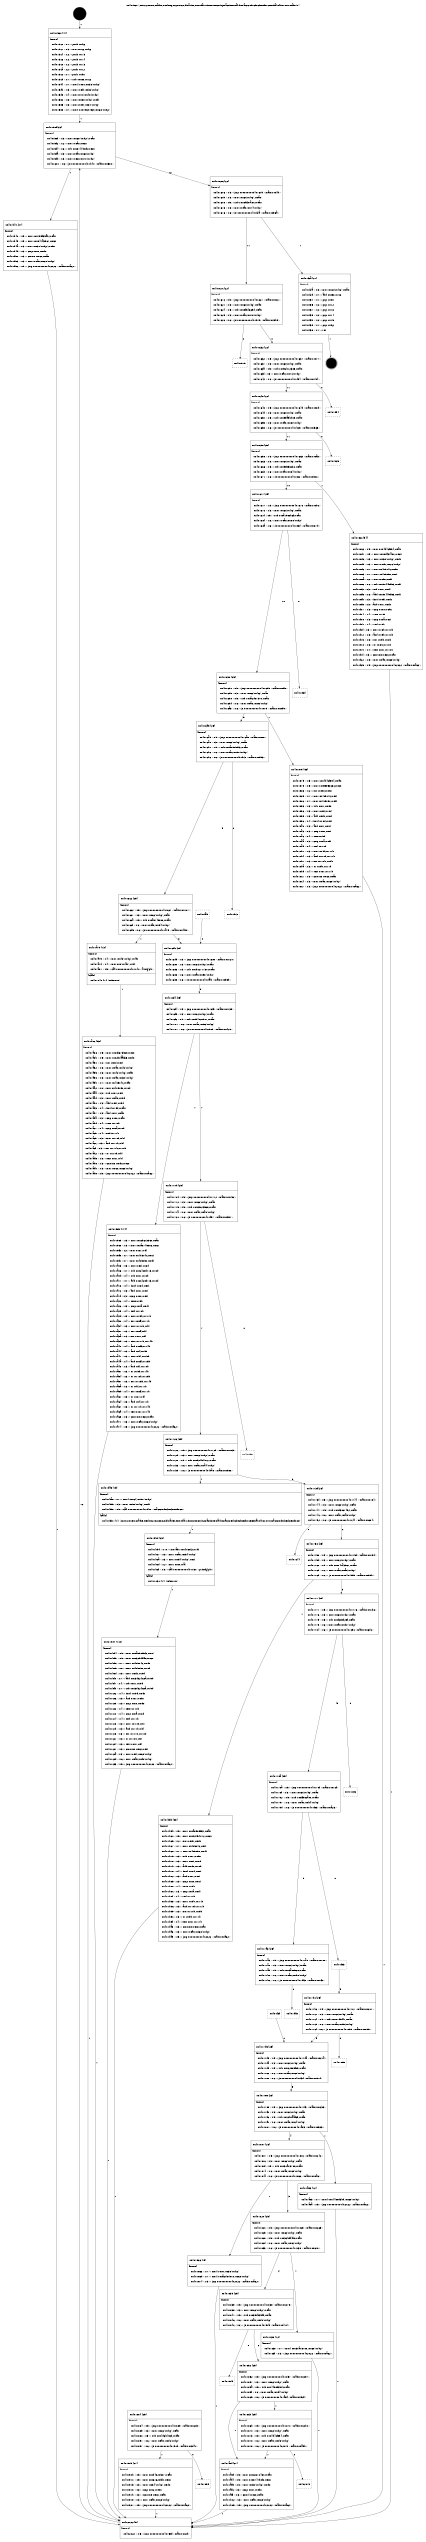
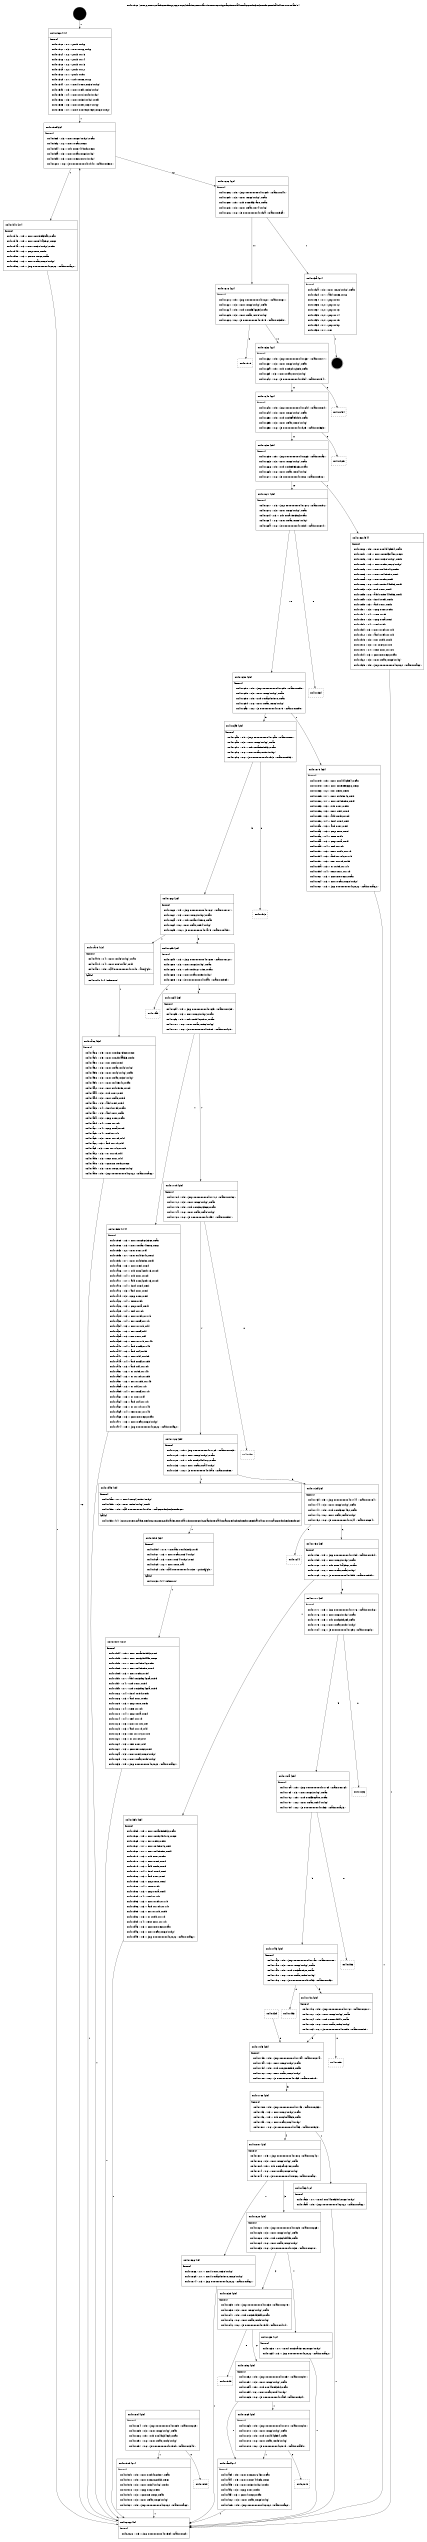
(201, 931) -> (160, 995)
(339, 1981) -> (318, 1989)
